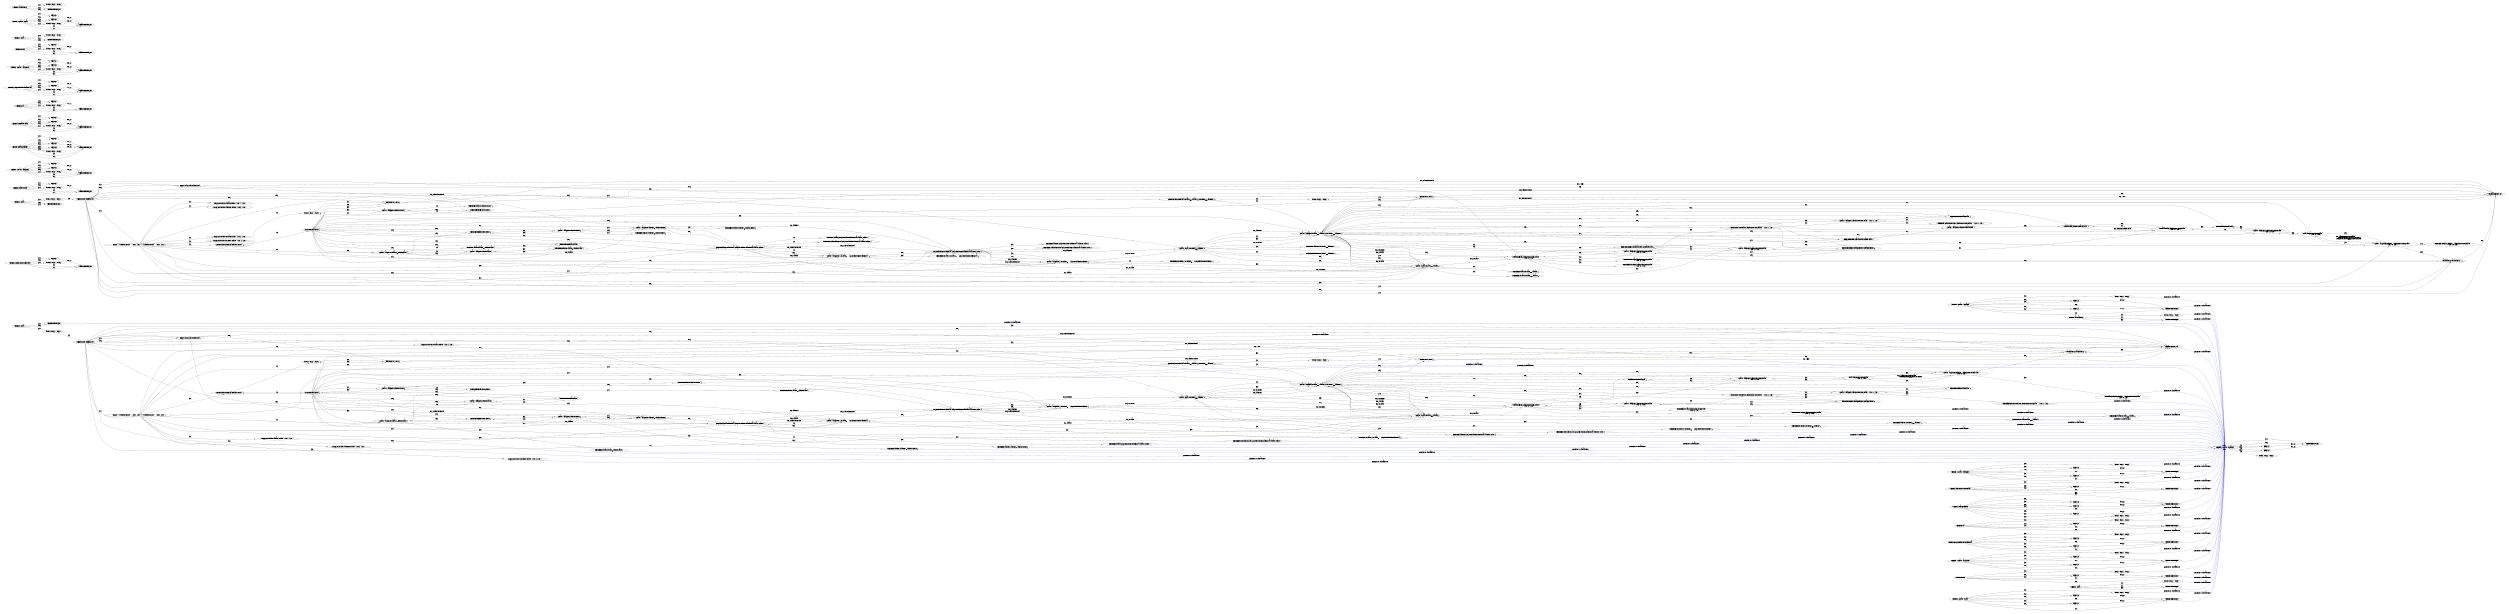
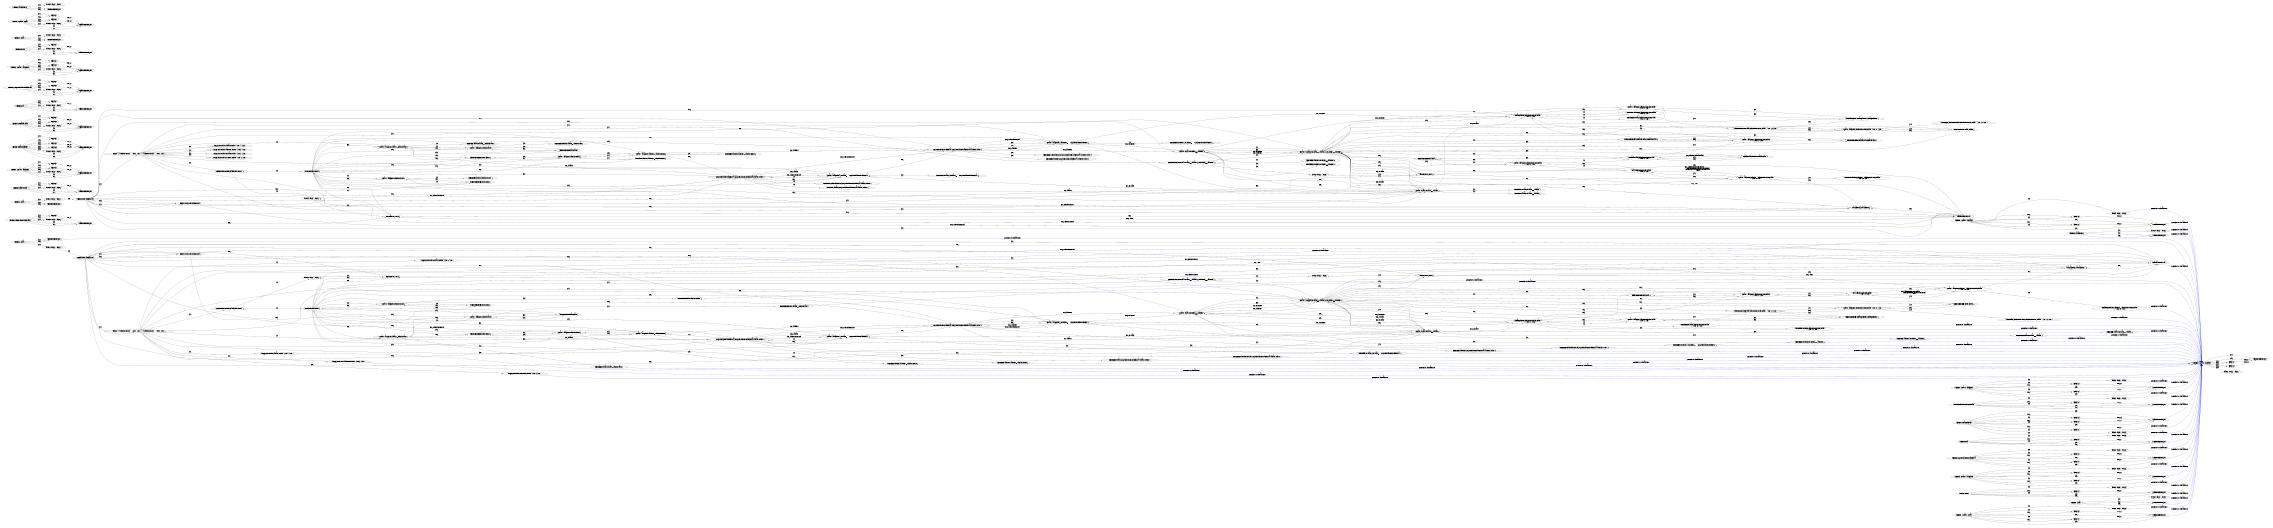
(1960, 228) -> none
